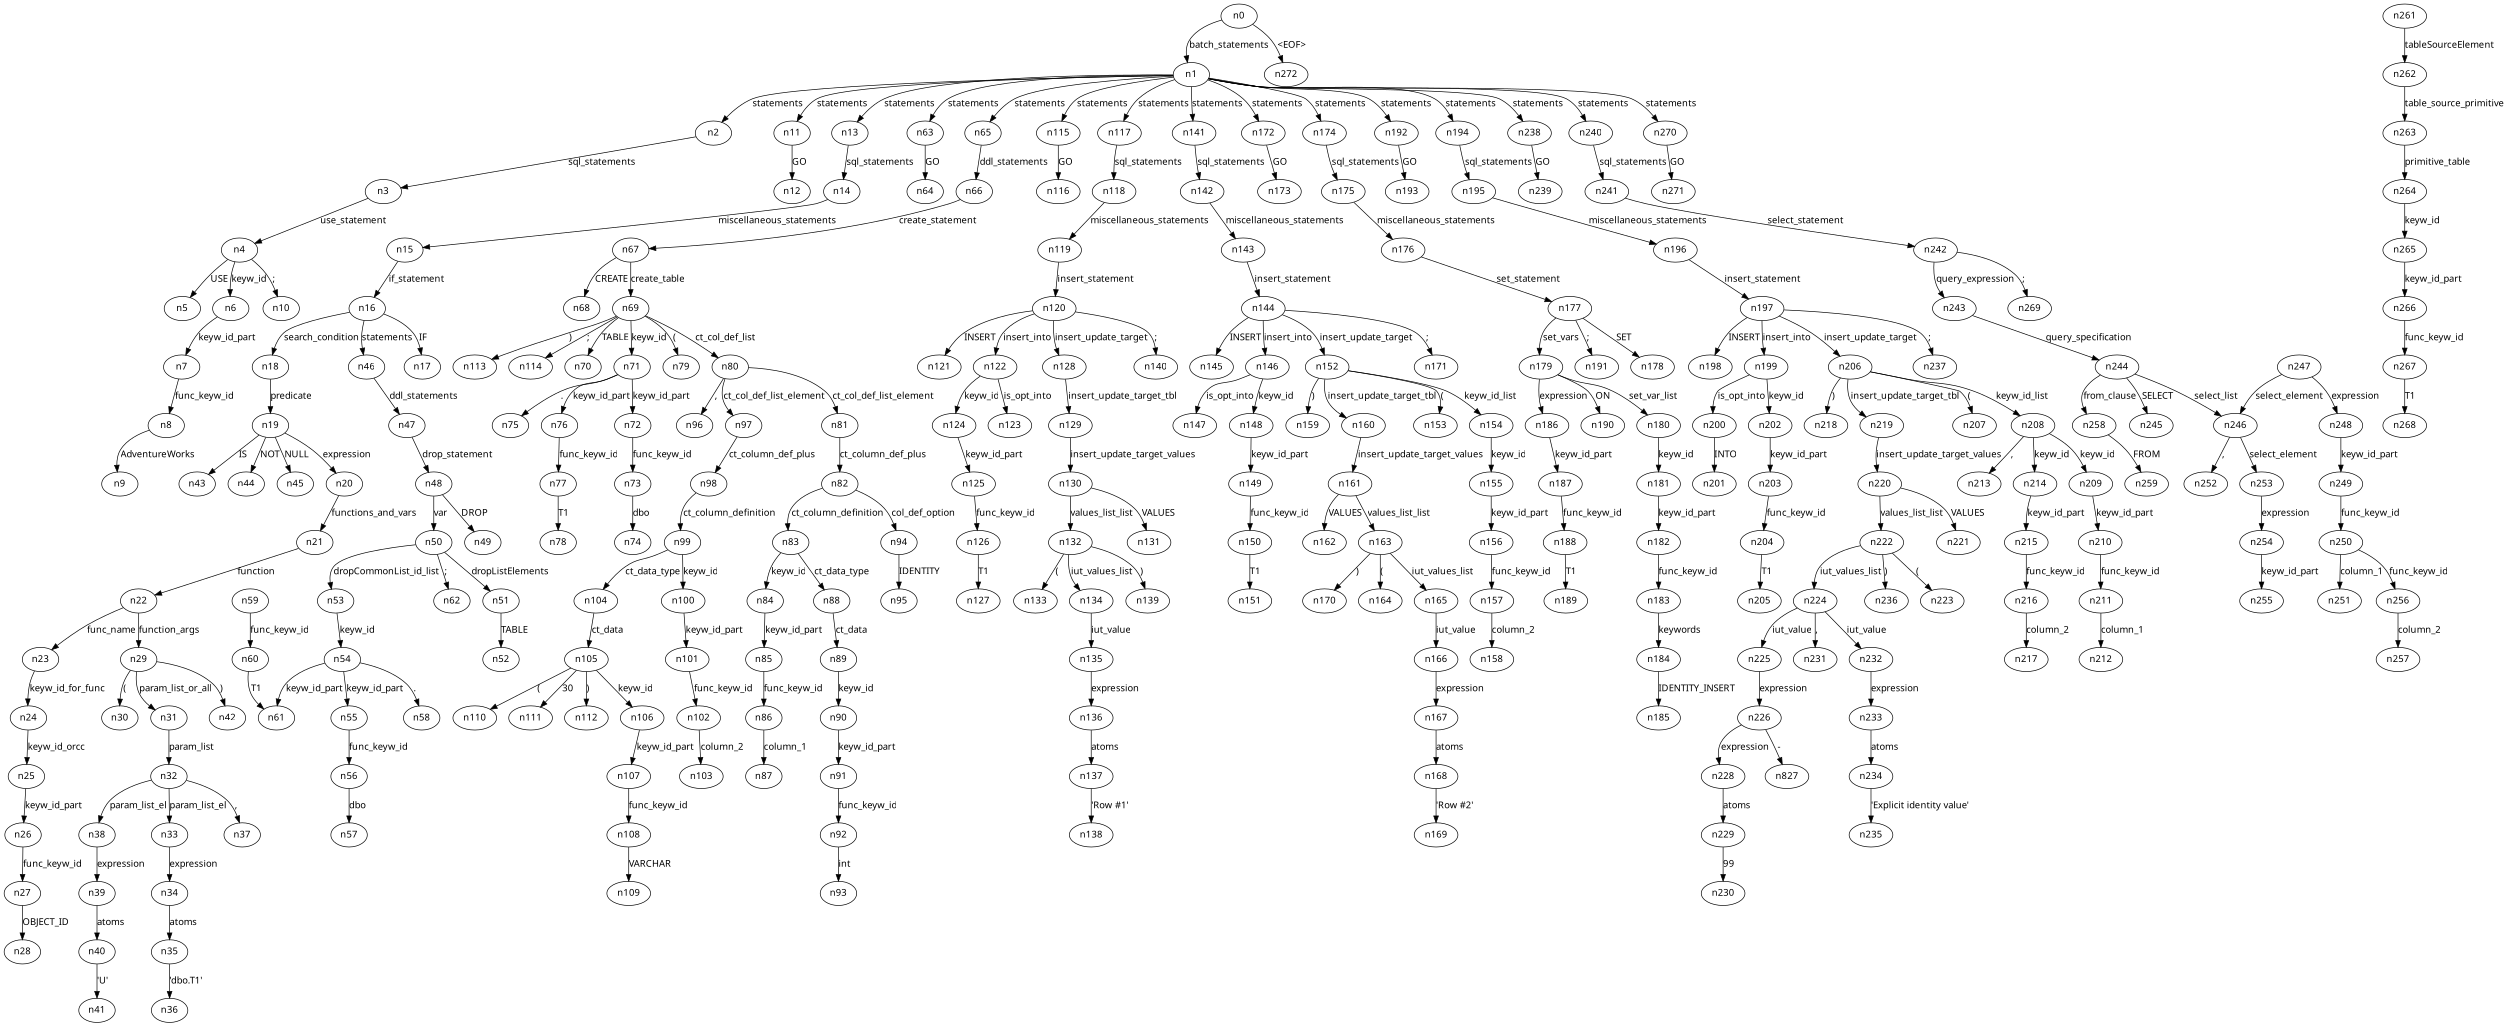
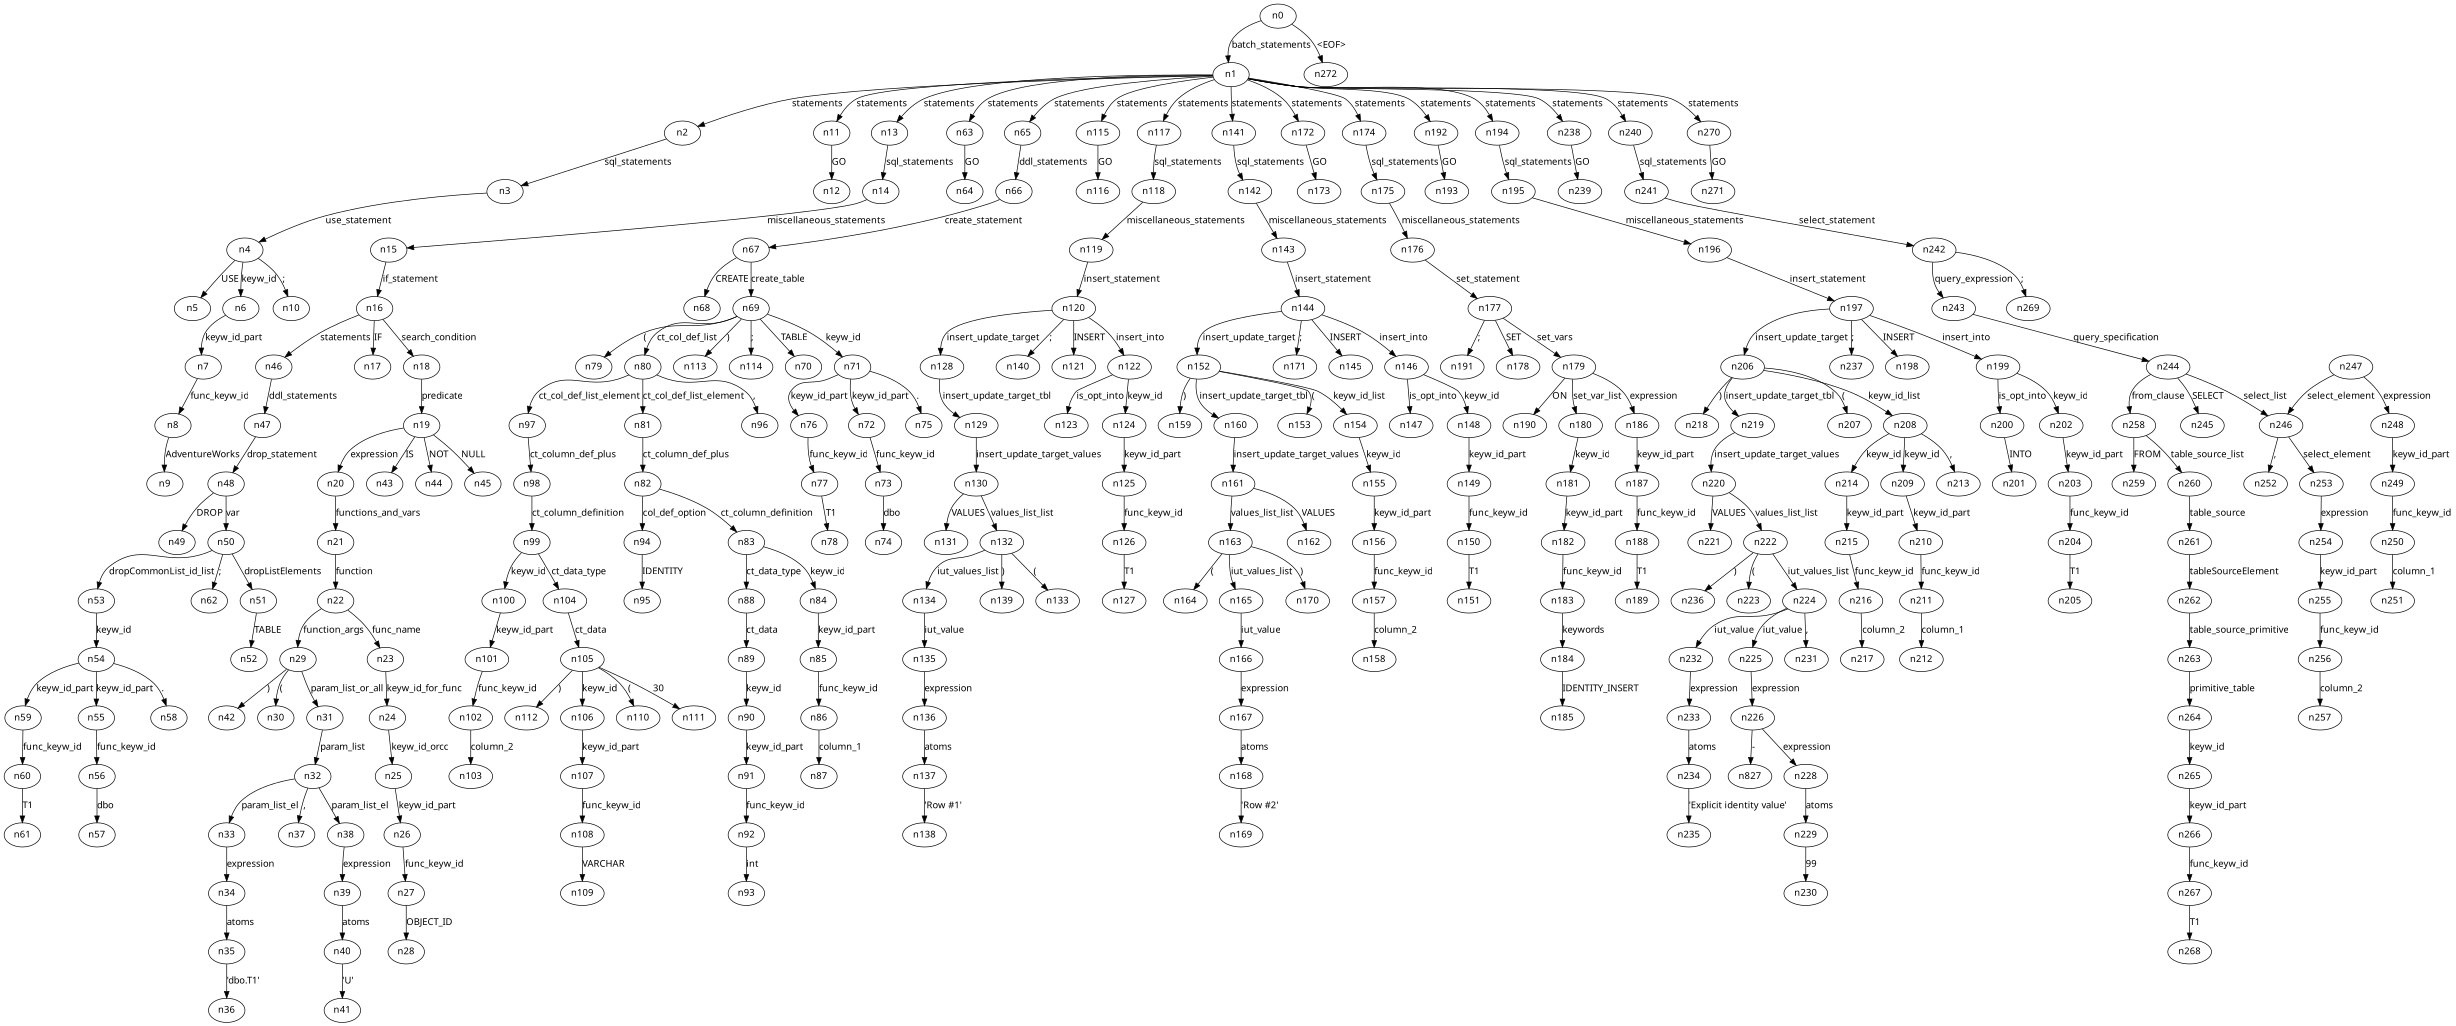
none -> (2190, 484)
(2379, 563) -> (2320, 627)
(296, 675) -> (48, 675)
